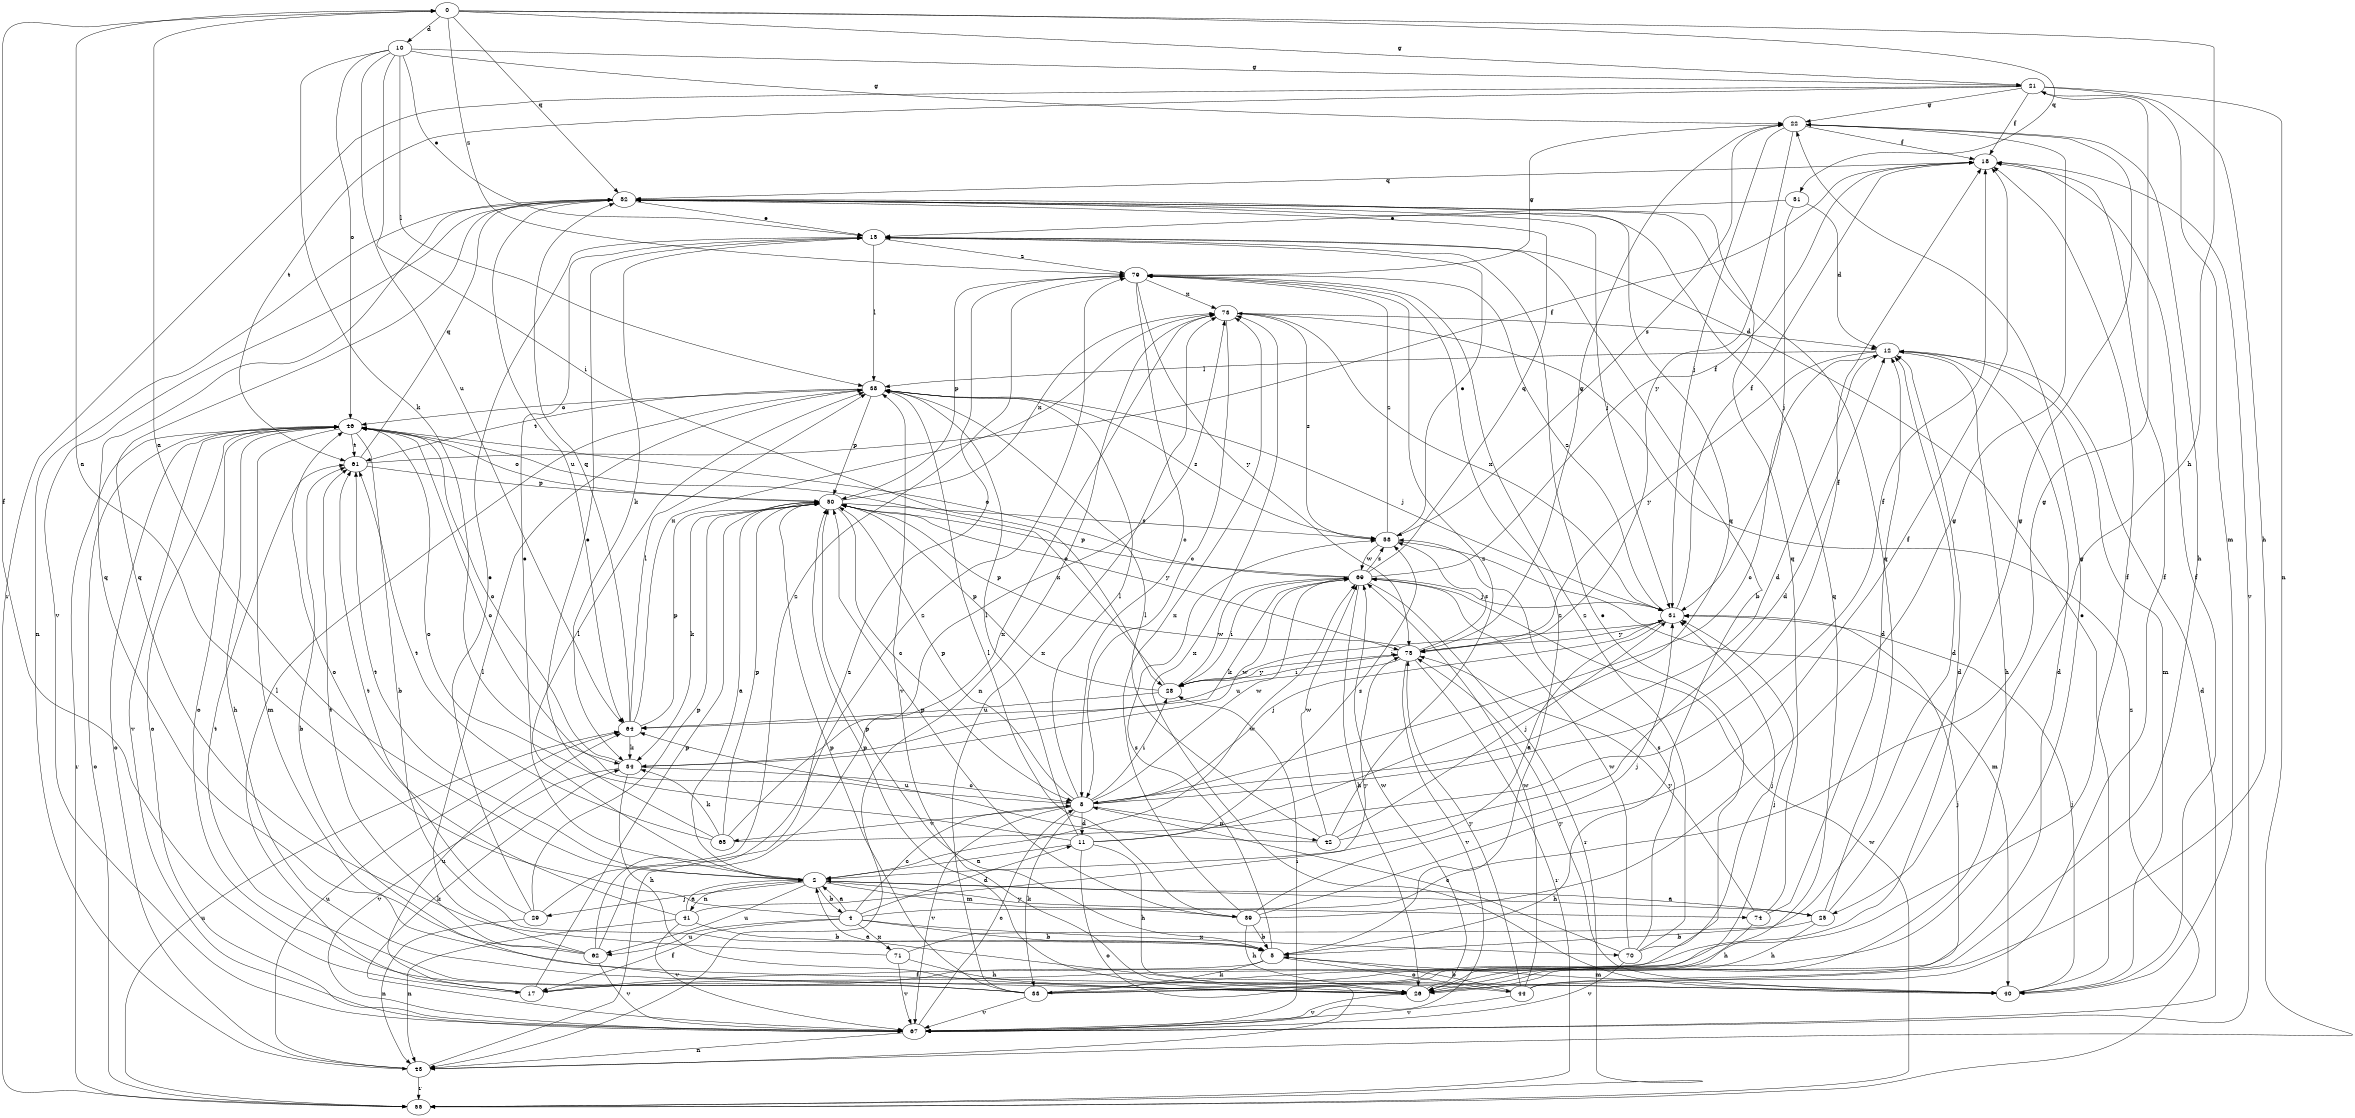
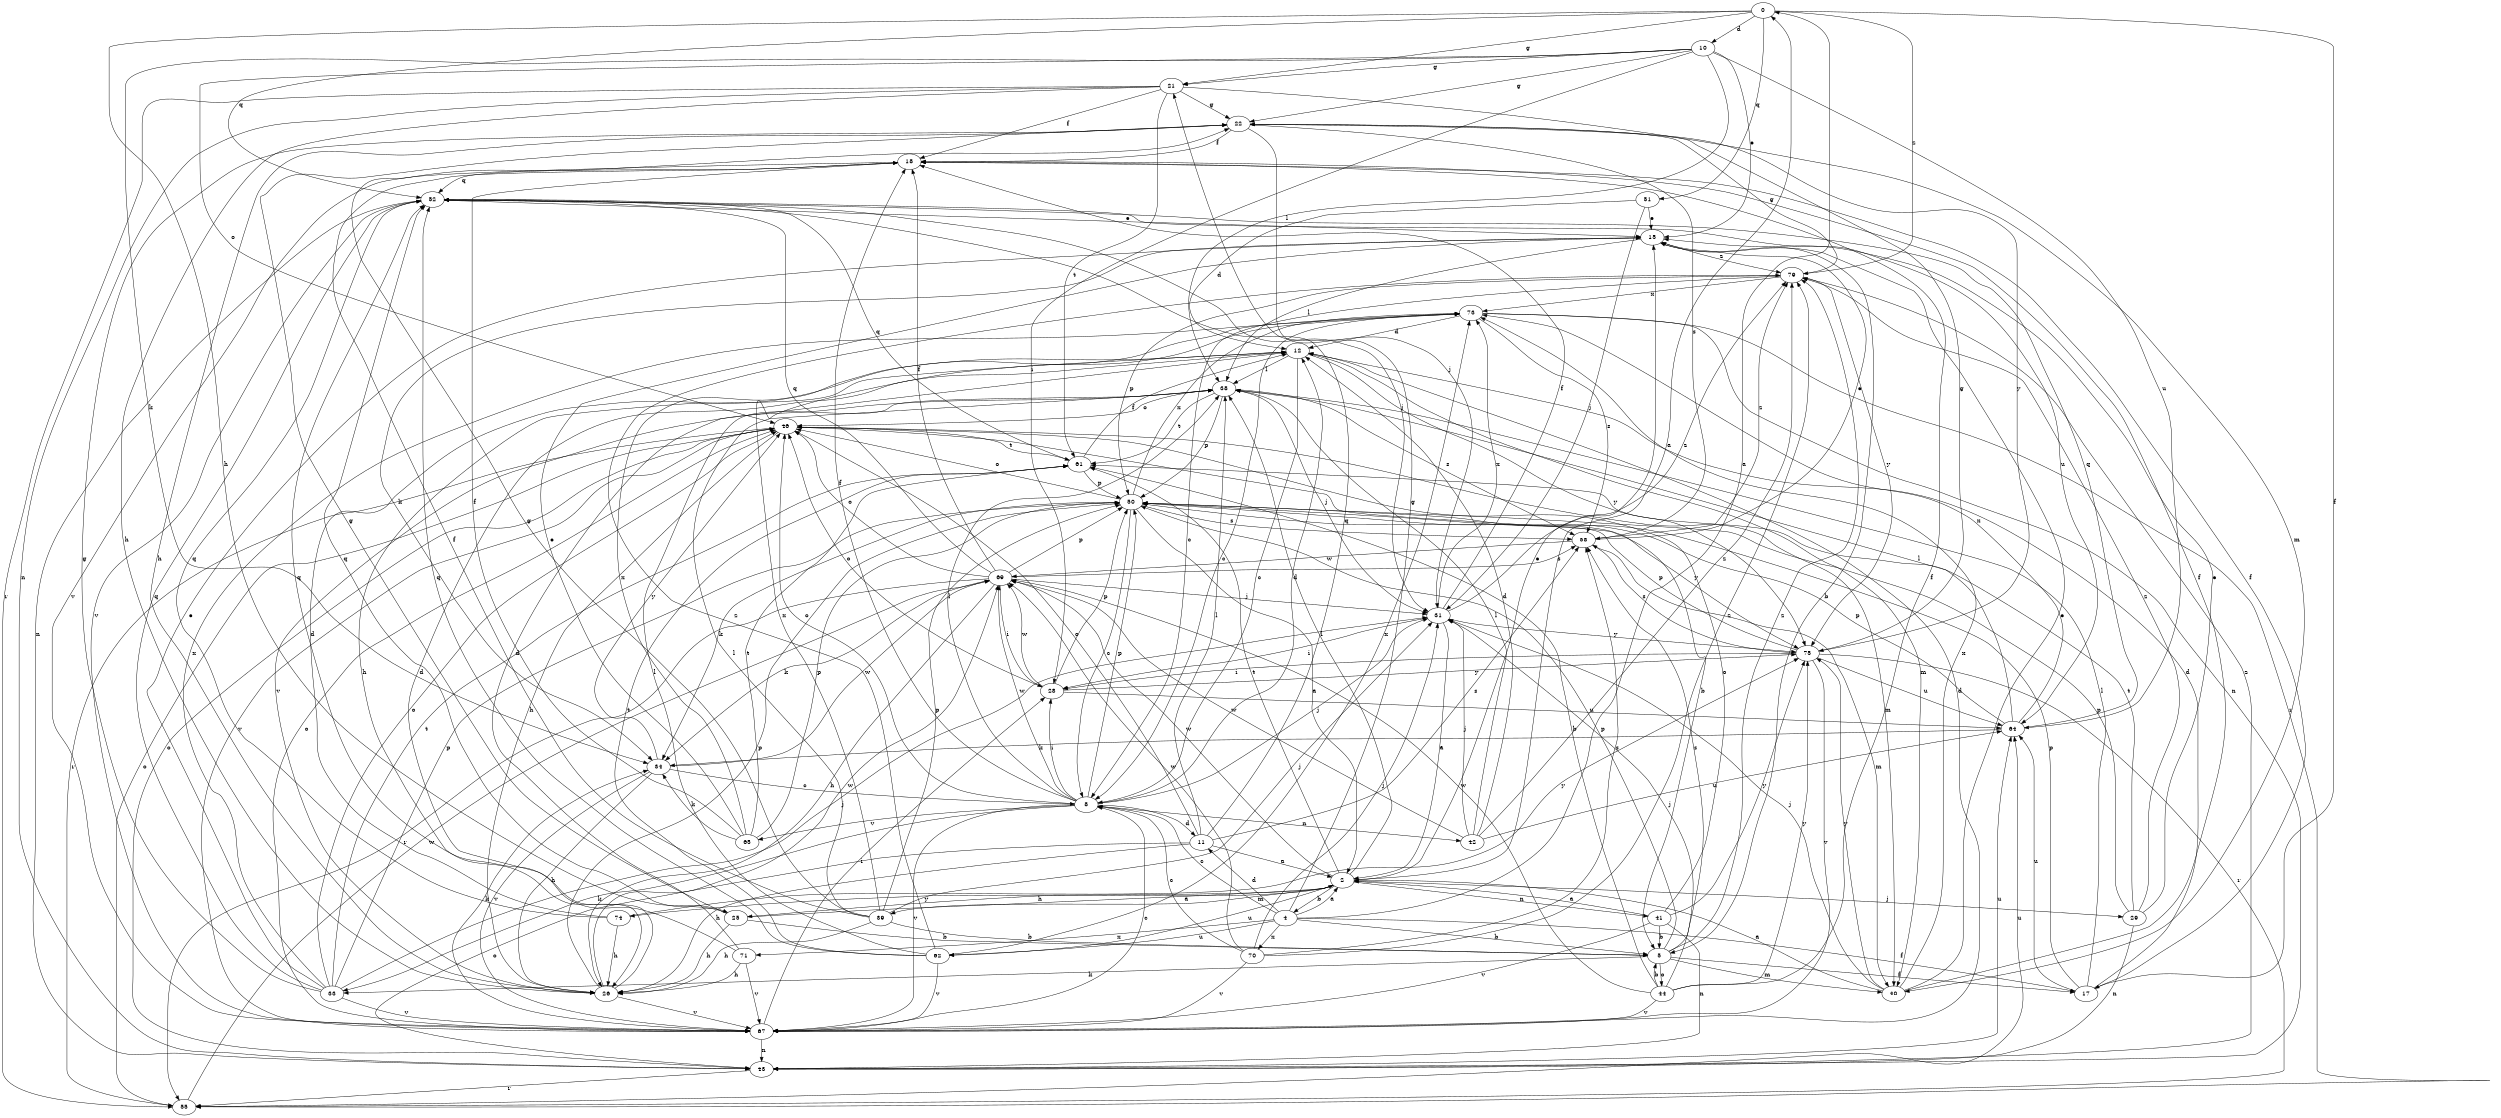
(1190, 404) -> (1172, 387)
(493, 597) -> (654, 597)
(2131, 710) -> (2291, 710)
